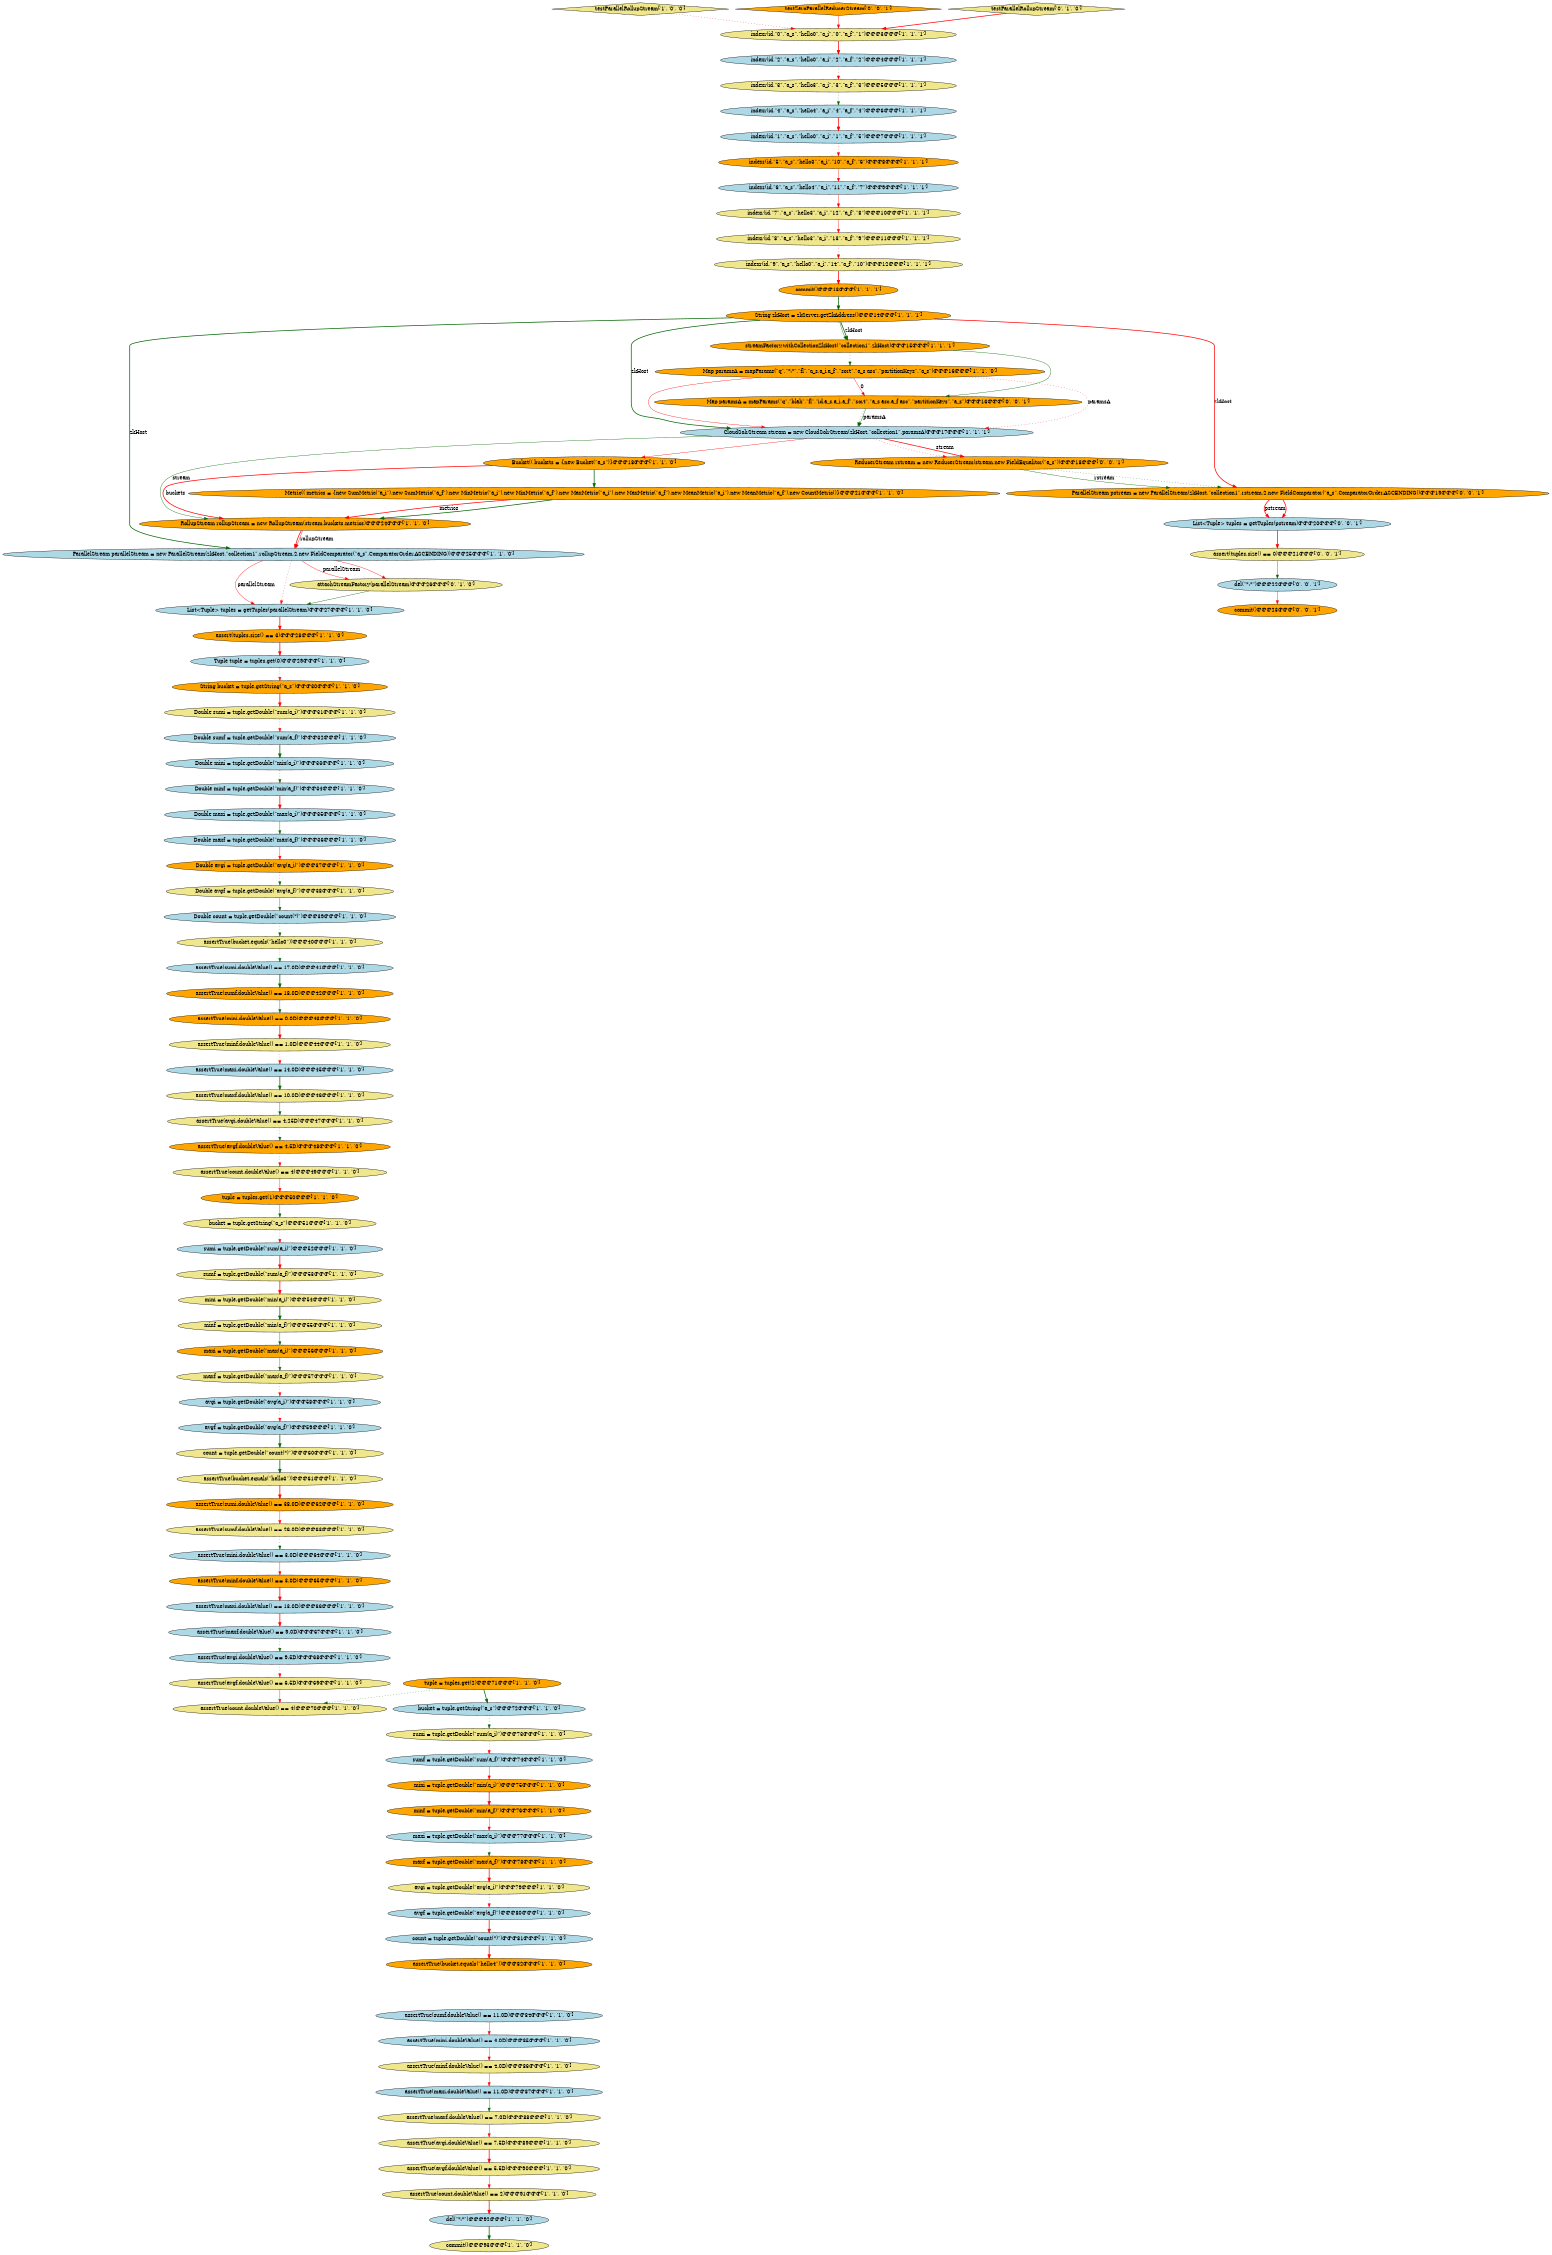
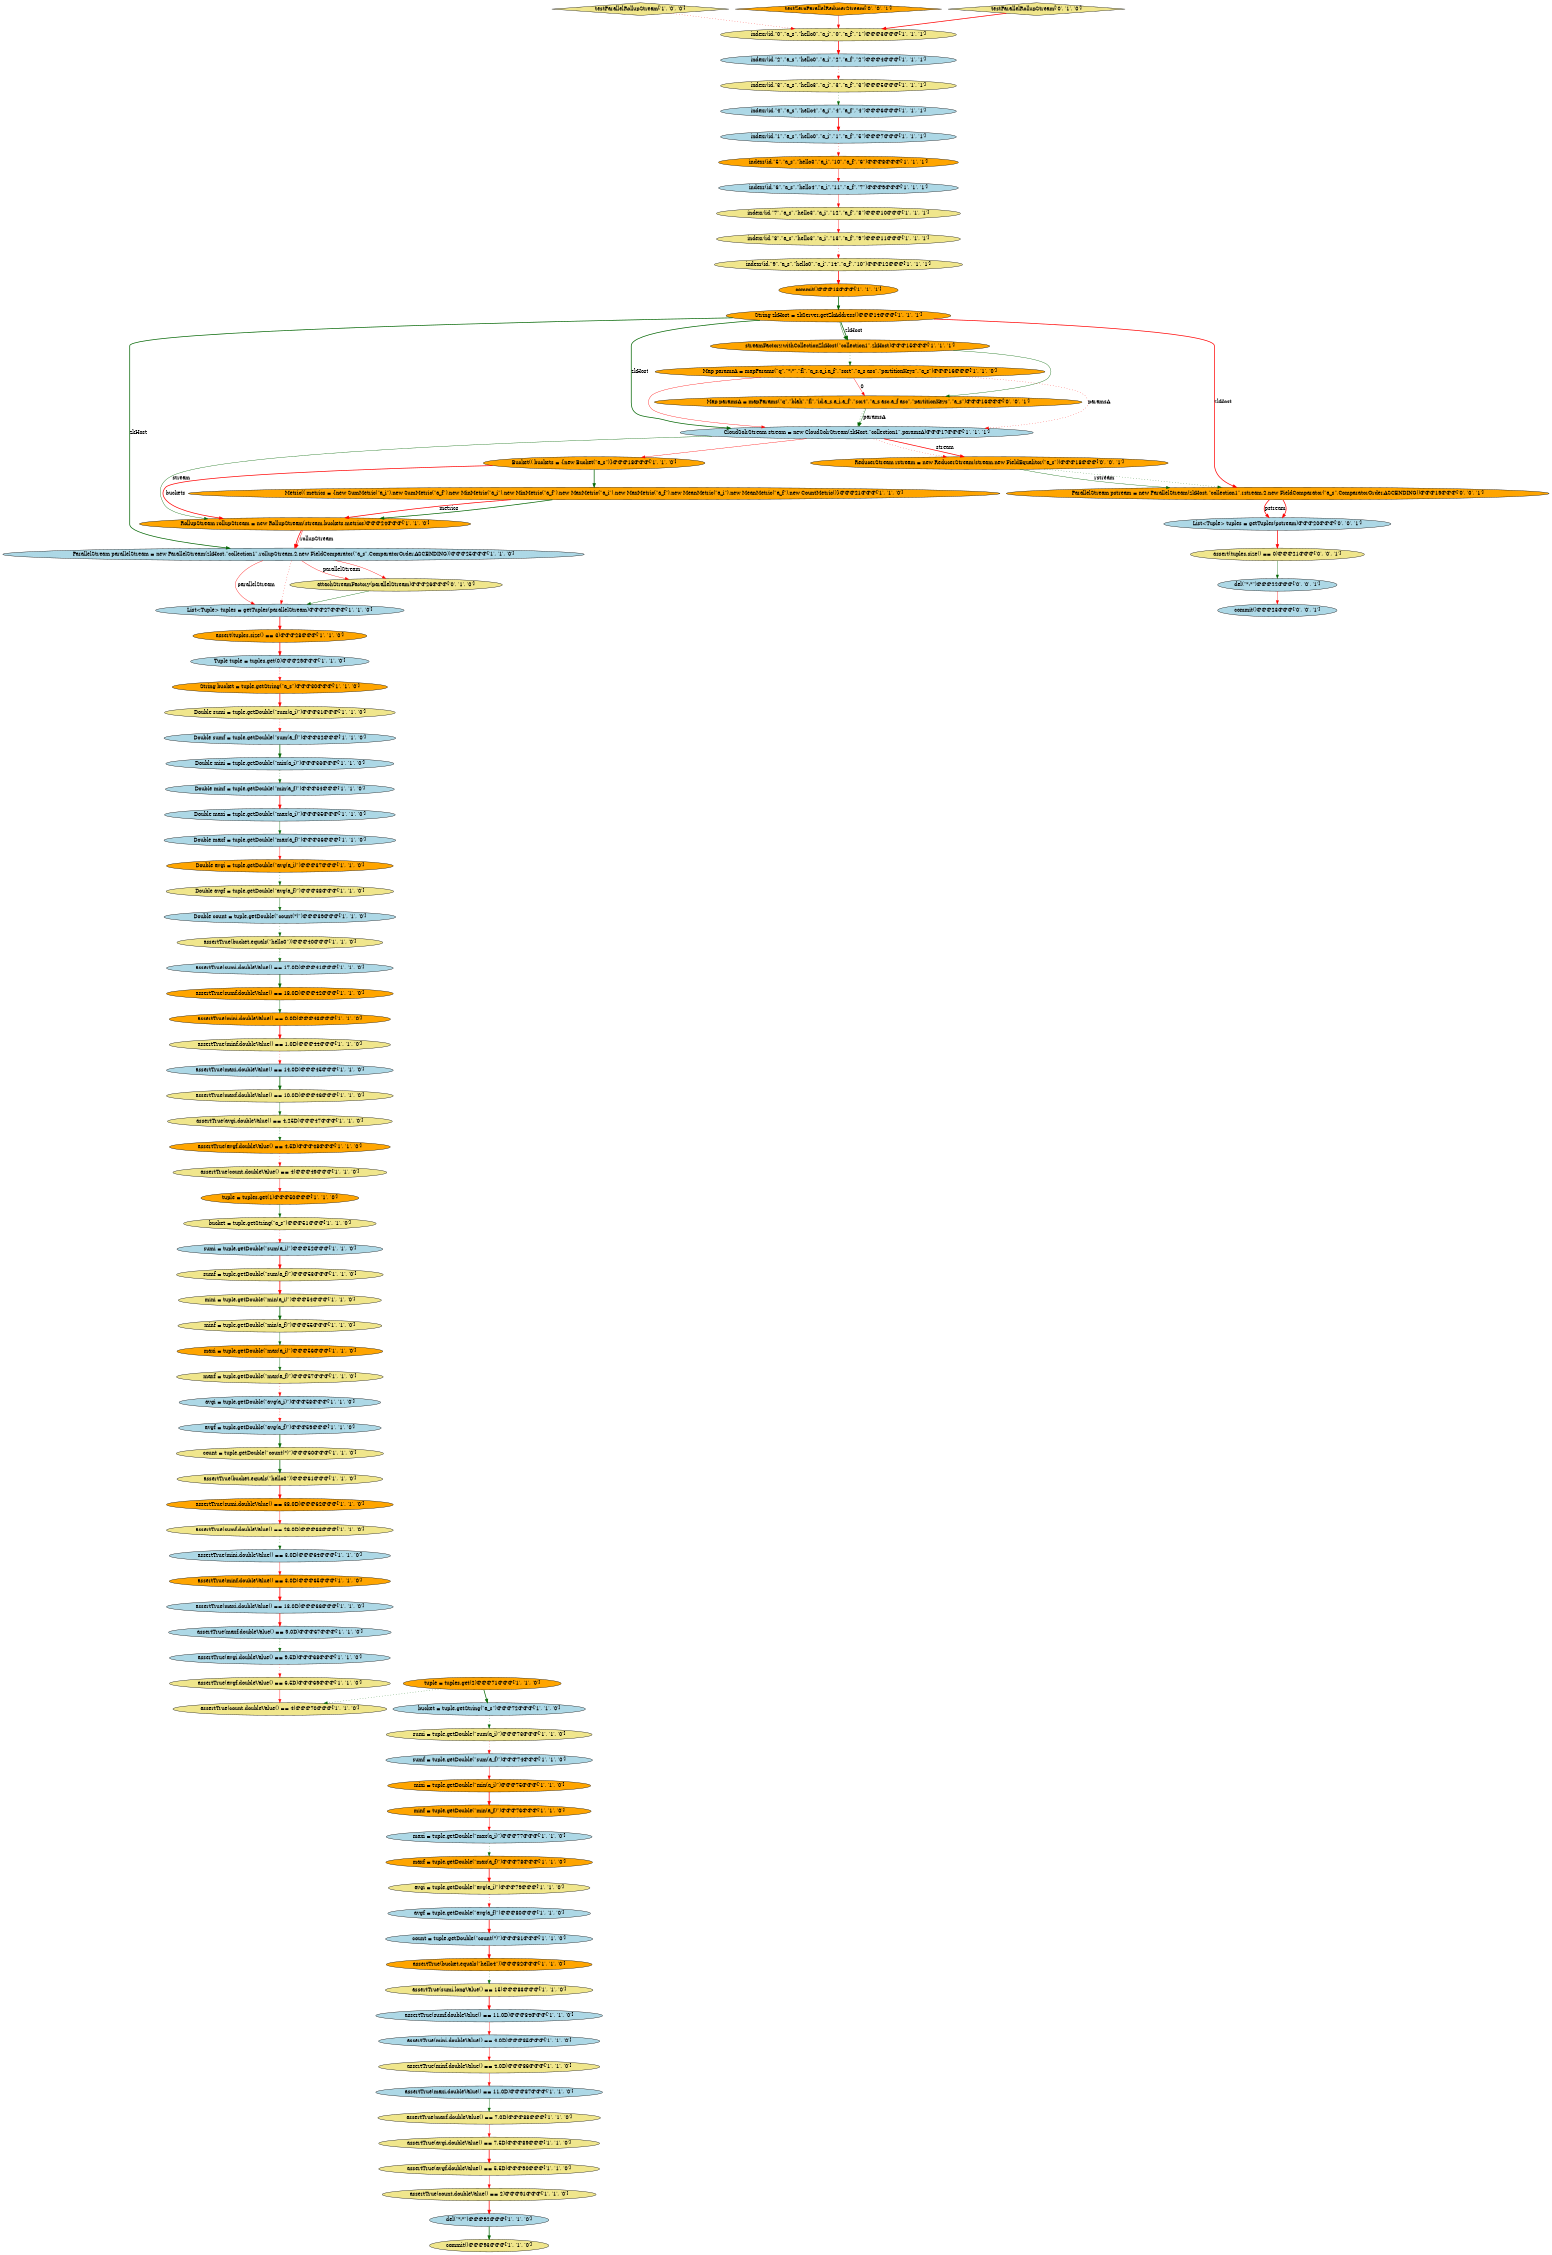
(1277, 610) -> (1277, 610)
none -> (489, 1990)
